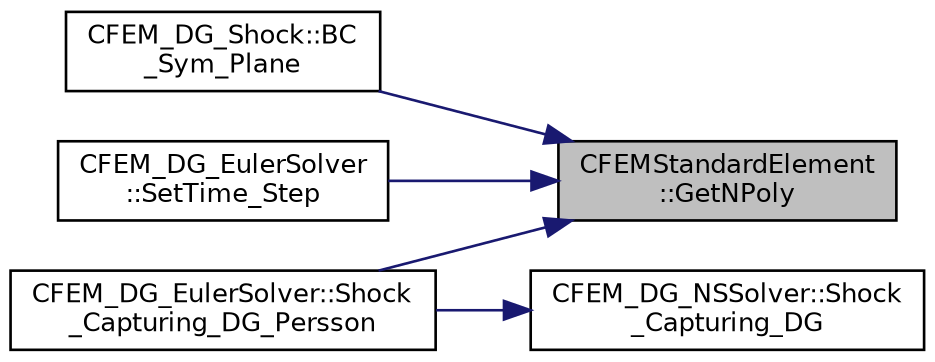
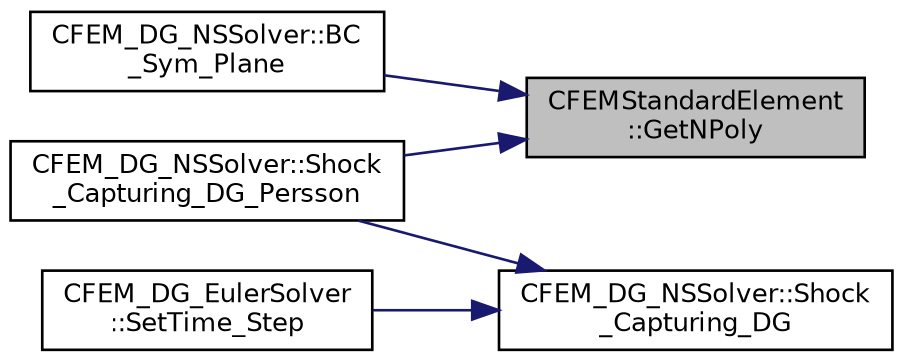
(223, 51) -> (207, 51)
(460, 181) -> (422, 310)
(223, 310) -> (207, 181)
